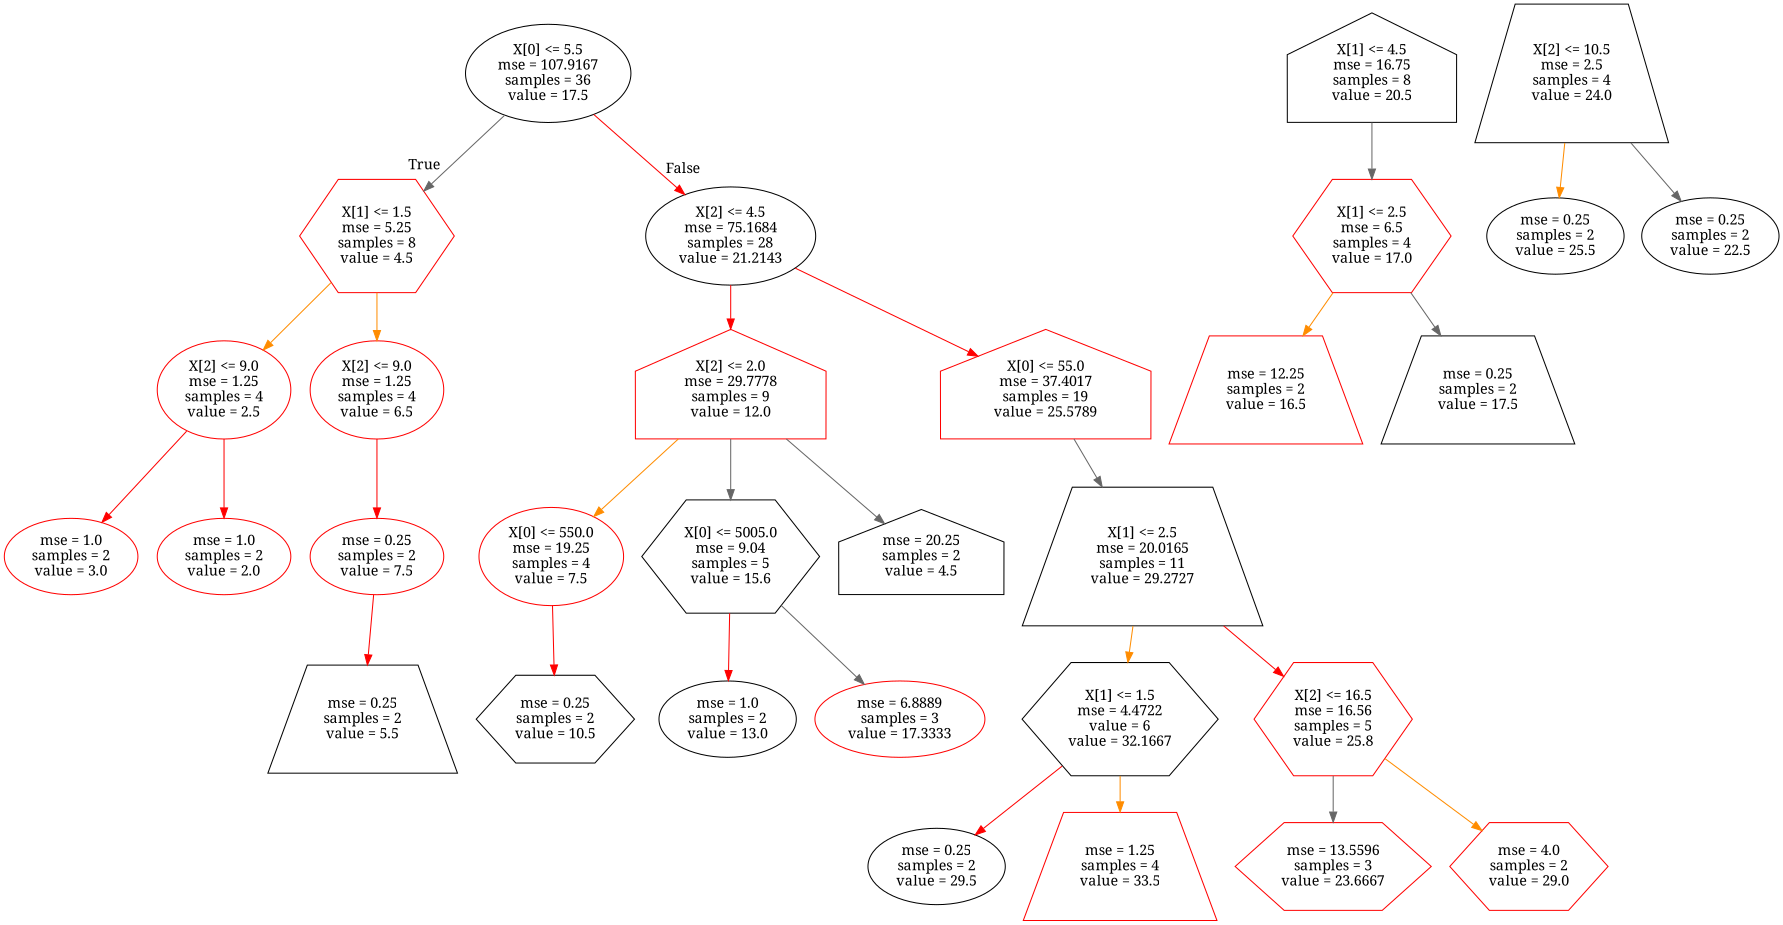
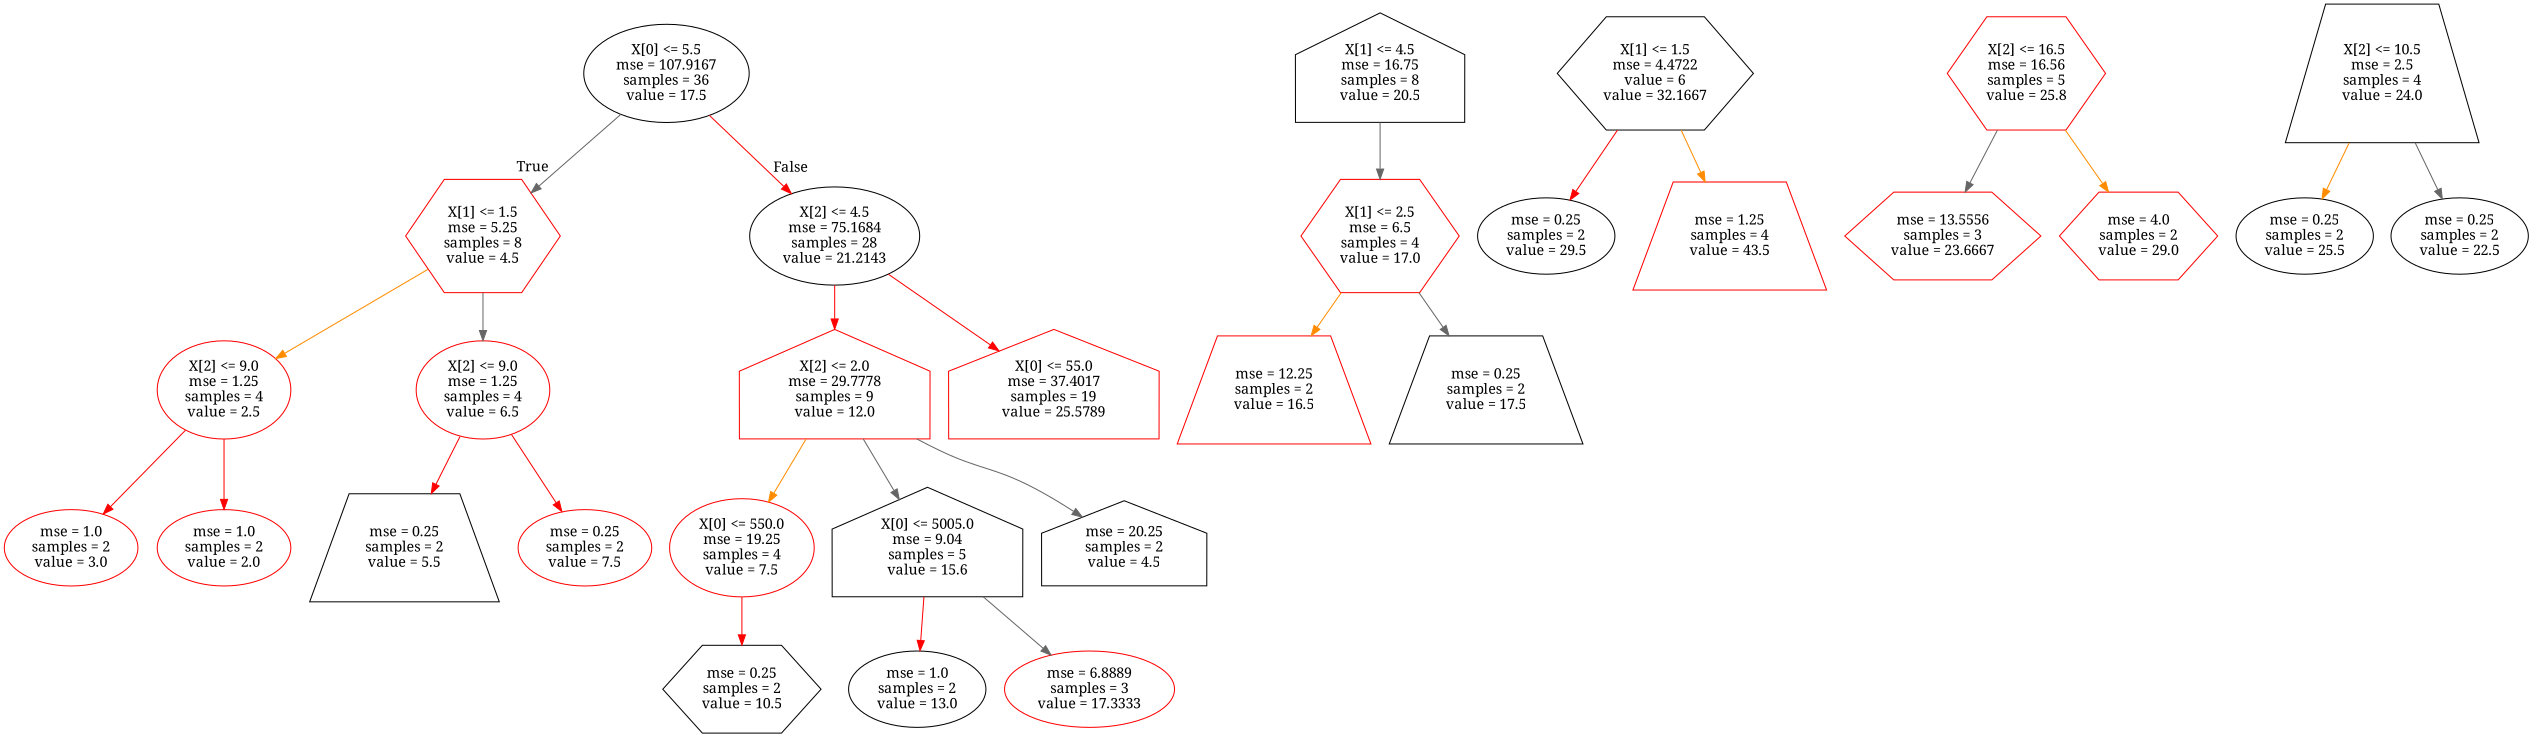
(377, 312) -> (483, 312)
(731, 557) -> (927, 548)
(1143, 557) -> none
(371, 625) -> (448, 460)
(1120, 866) -> (1730, 236)
(1333, 866) -> (1943, 236)
